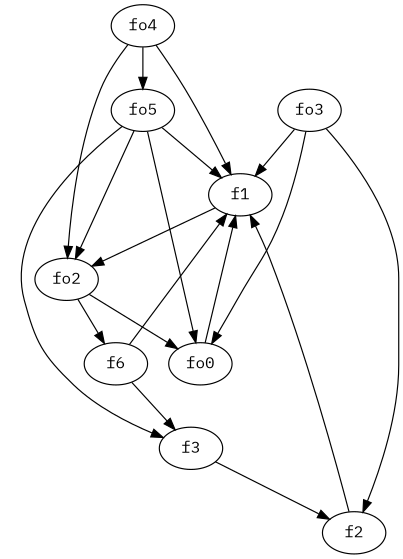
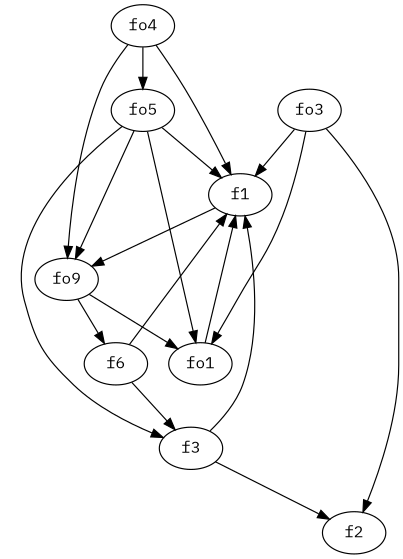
(67, 279) -> (67, 279)
(200, 364) -> (200, 364)
(307, 367) -> (253, 335)
